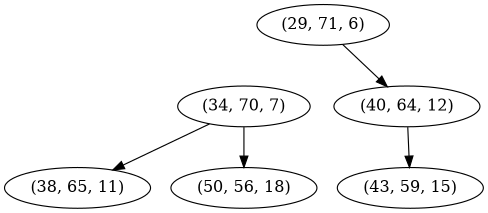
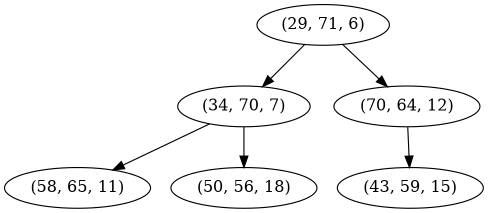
none -> (288, 62)
(407, 106) -> (407, 106)
(78, 188) -> (78, 188)
